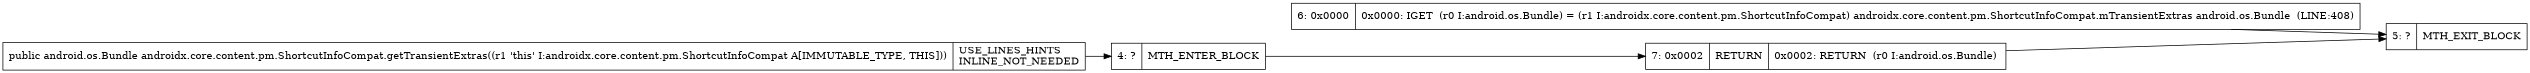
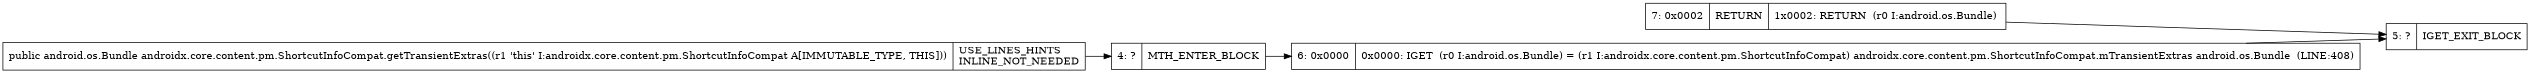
(2472, 36) -> (2472, 36)
(1452, 56) -> (1275, 56)
(1887, 56) -> (1887, 16)
